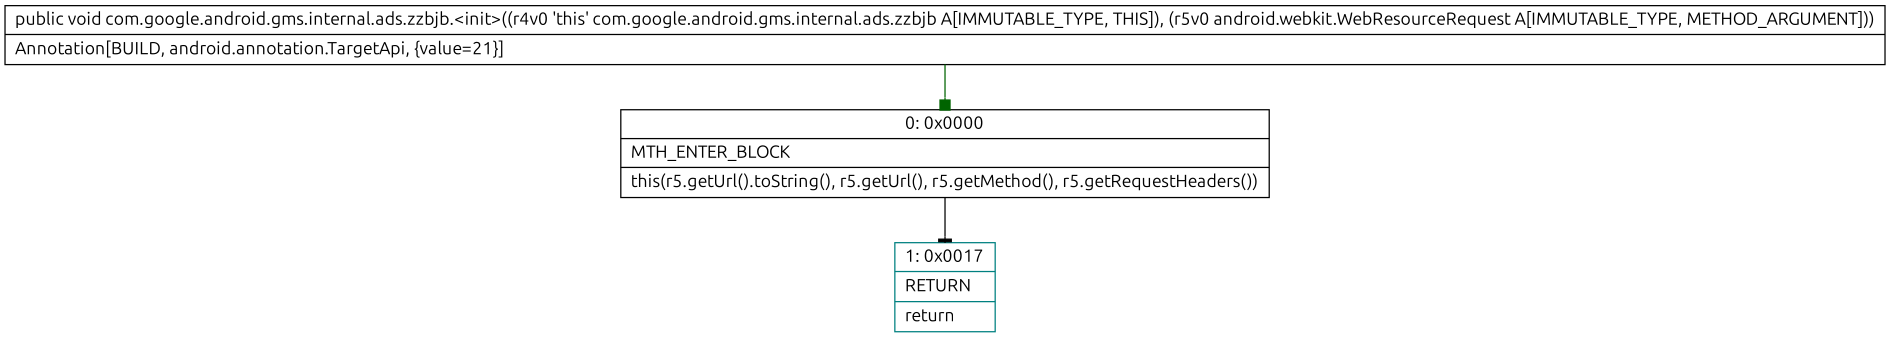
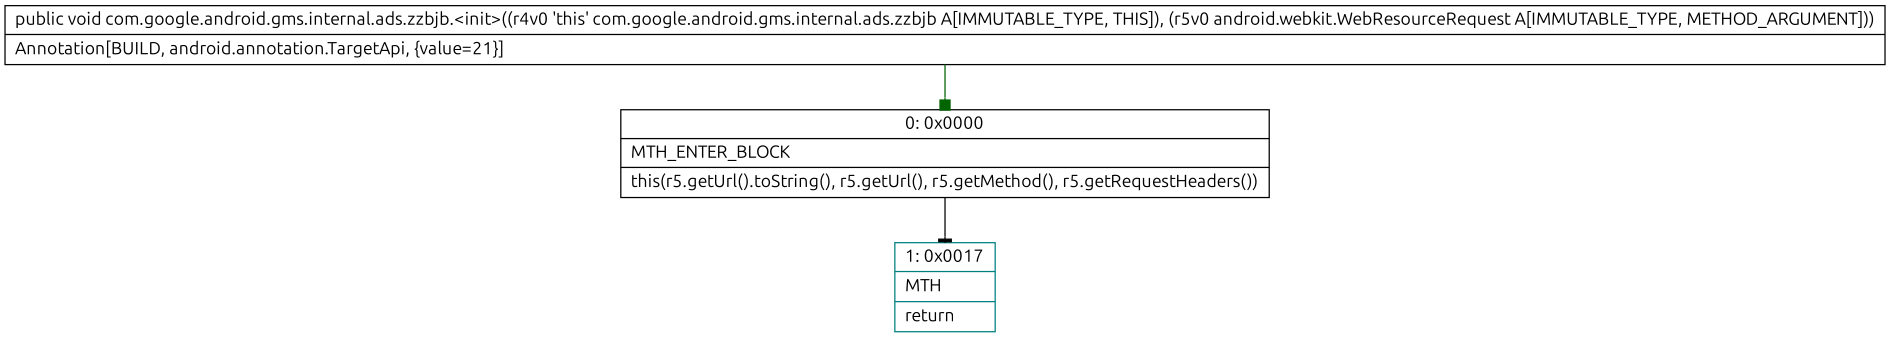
(938, 286) -> (924, 286)
